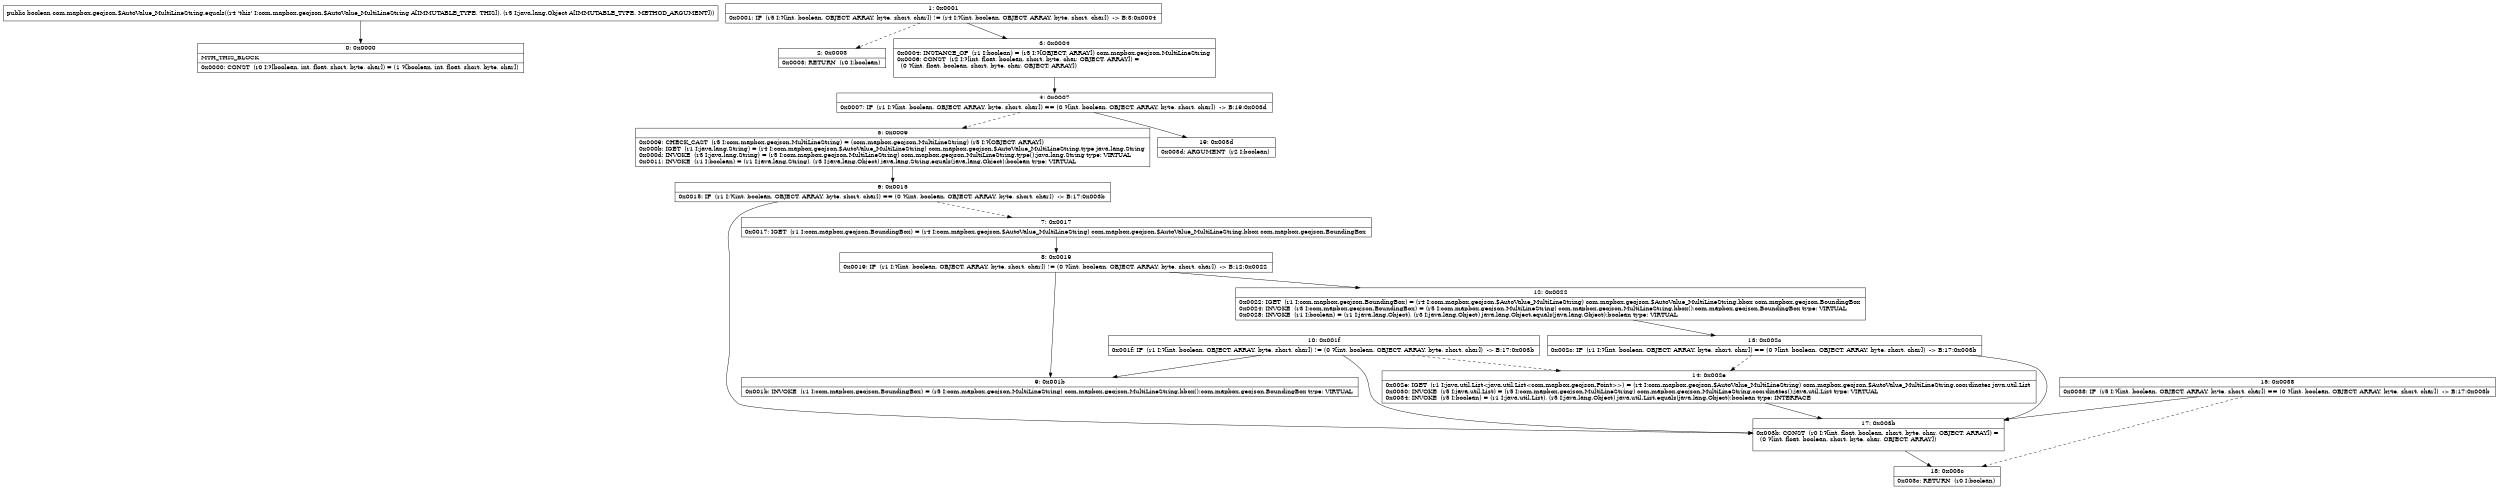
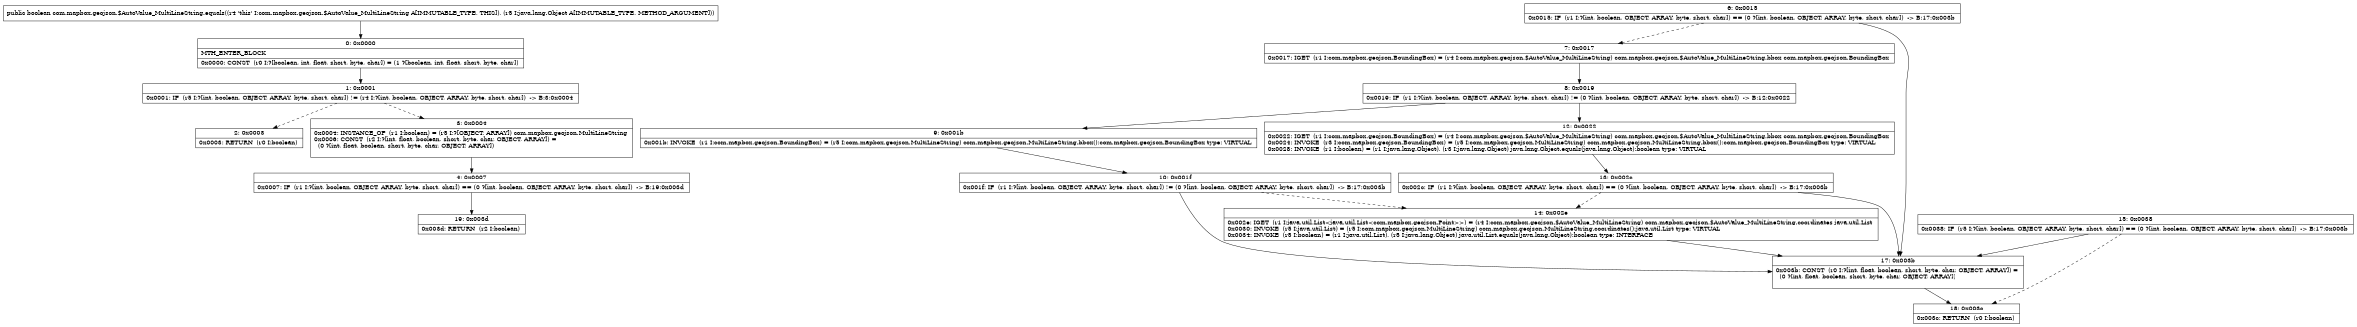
(985, 30) -> (402, 110)
(230, 58) -> (234, 53)
none -> (361, 74)
(893, 147) -> none
(1216, 152) -> (472, 229)
(1189, 366) -> (1060, 160)
